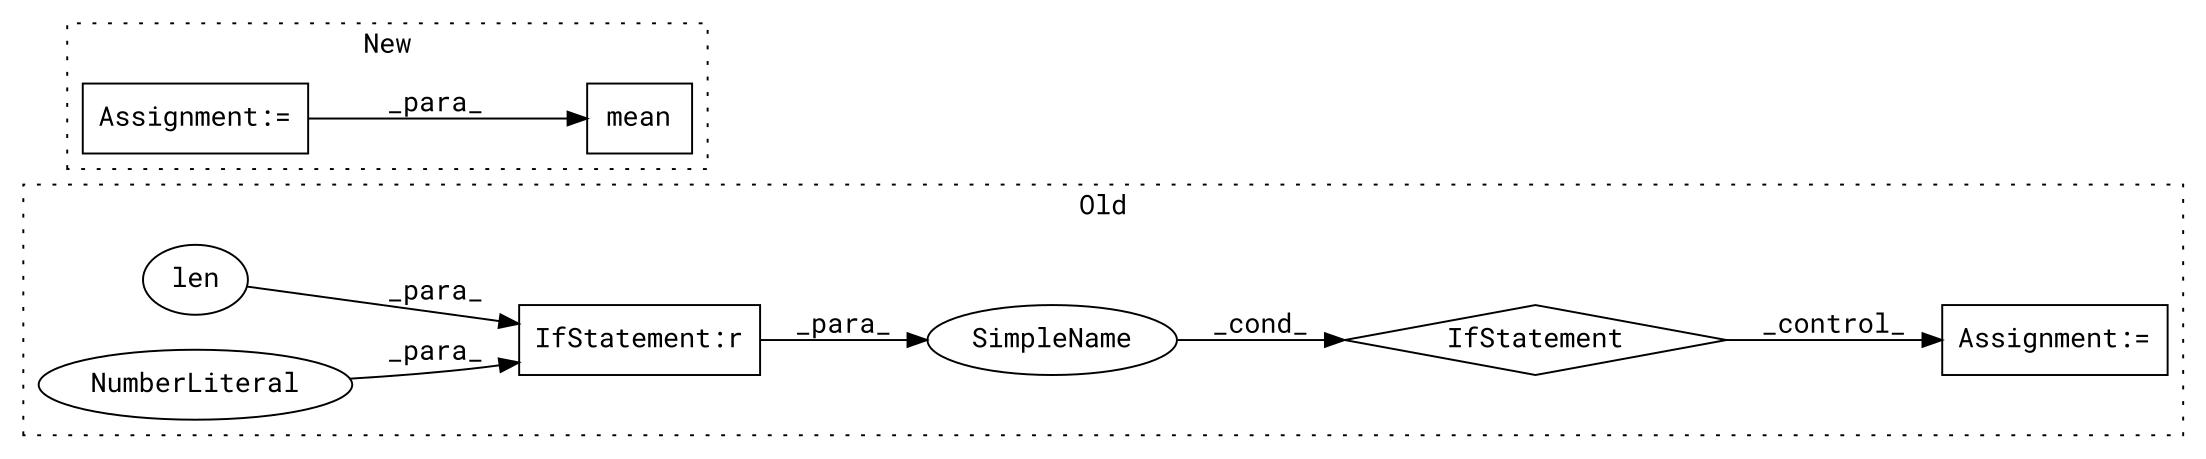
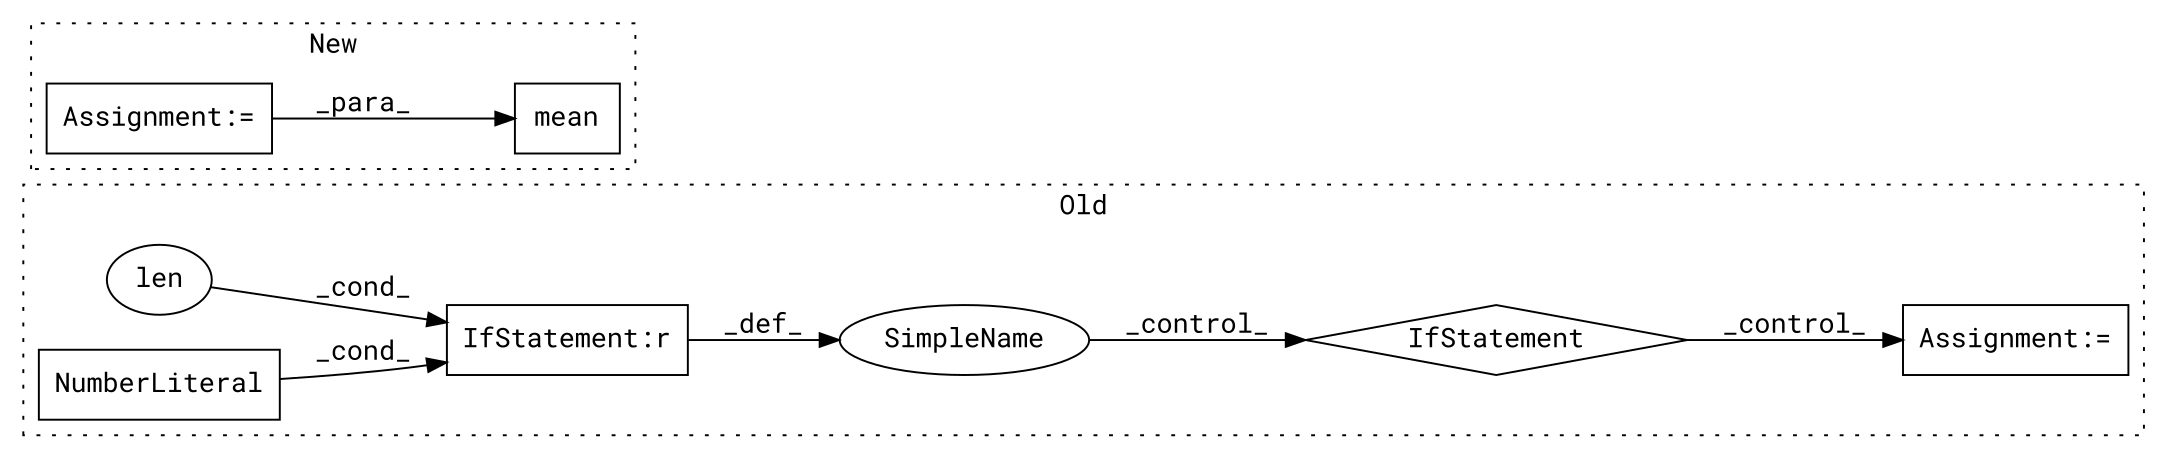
(436, 292) -> (363, 289)
(844, 325) -> (764, 325)
(1261, 325) -> (1197, 325)
(436, 353) -> (363, 353)
(195, 385) -> (159, 385)
